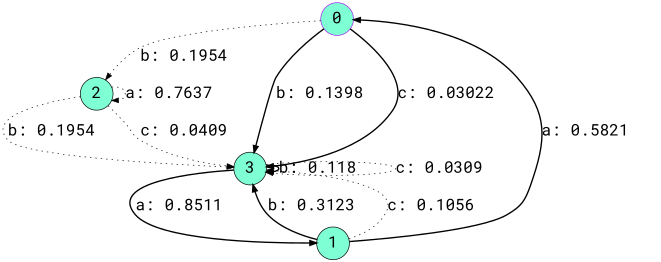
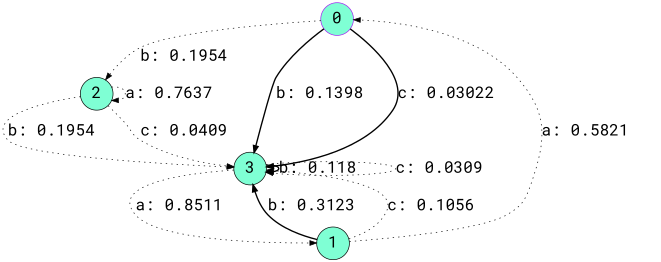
(541, 143) -> (541, 143)
(158, 227) -> (158, 227)
